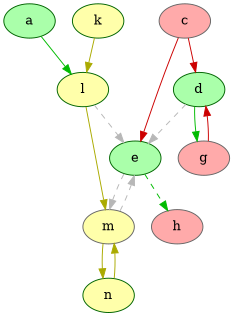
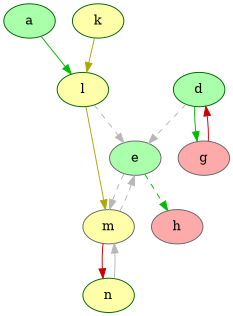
(185, 21) -> none
(135, 158) -> (135, 158)
(102, 256) -> (102, 256)
(115, 266) -> (115, 266)
